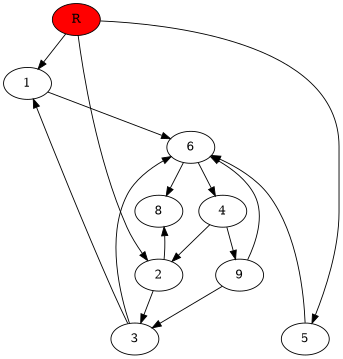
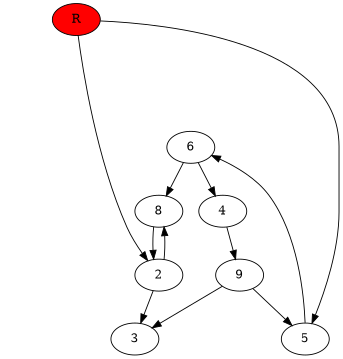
(28, 83) -> none
(258, 203) -> (269, 304)
(117, 234) -> none
(194, 240) -> (153, 239)
